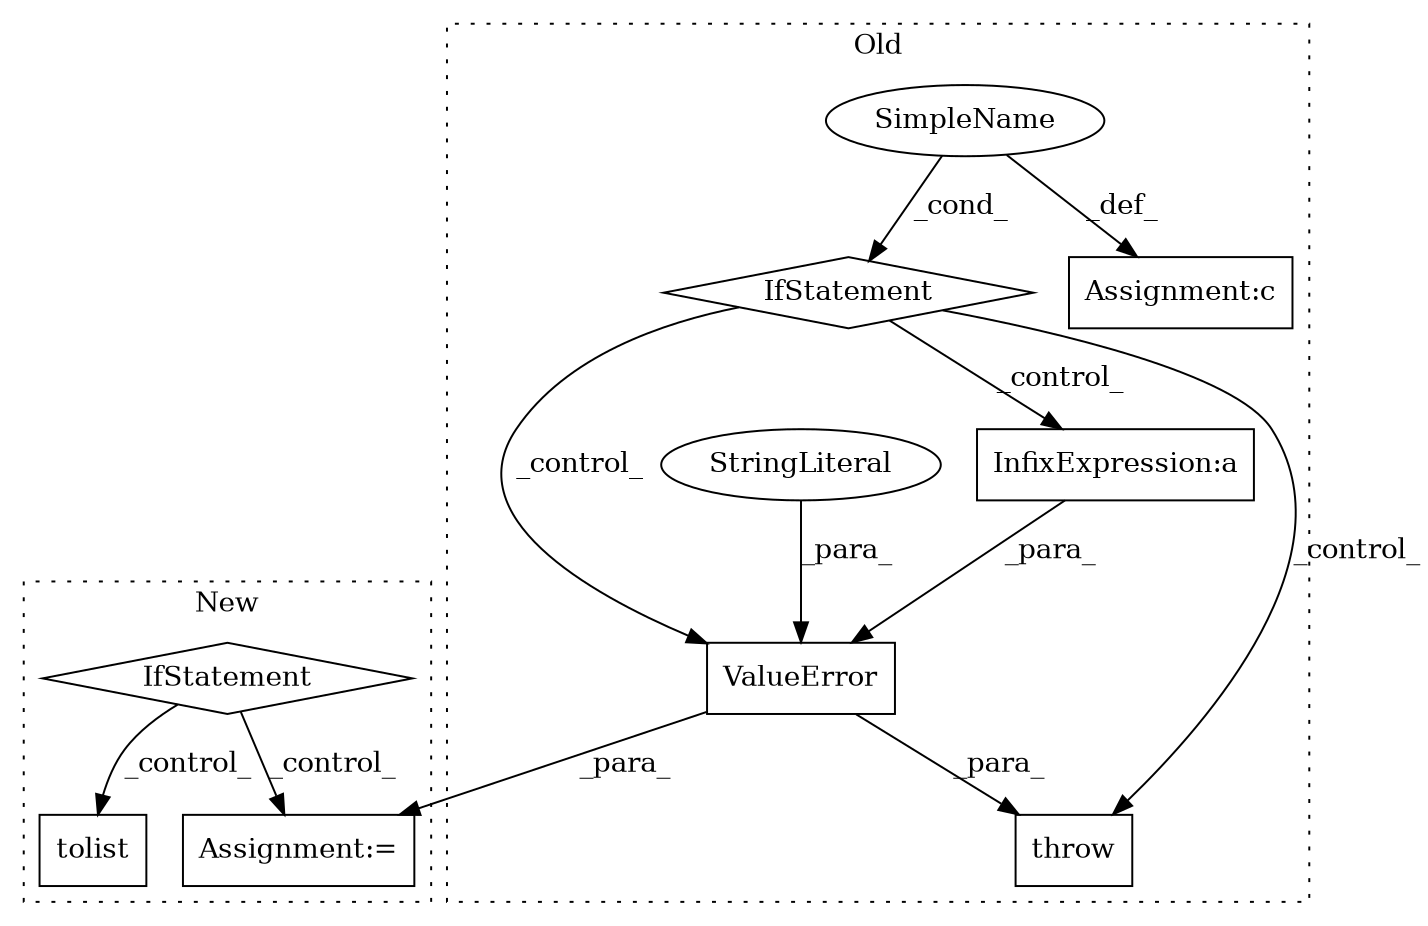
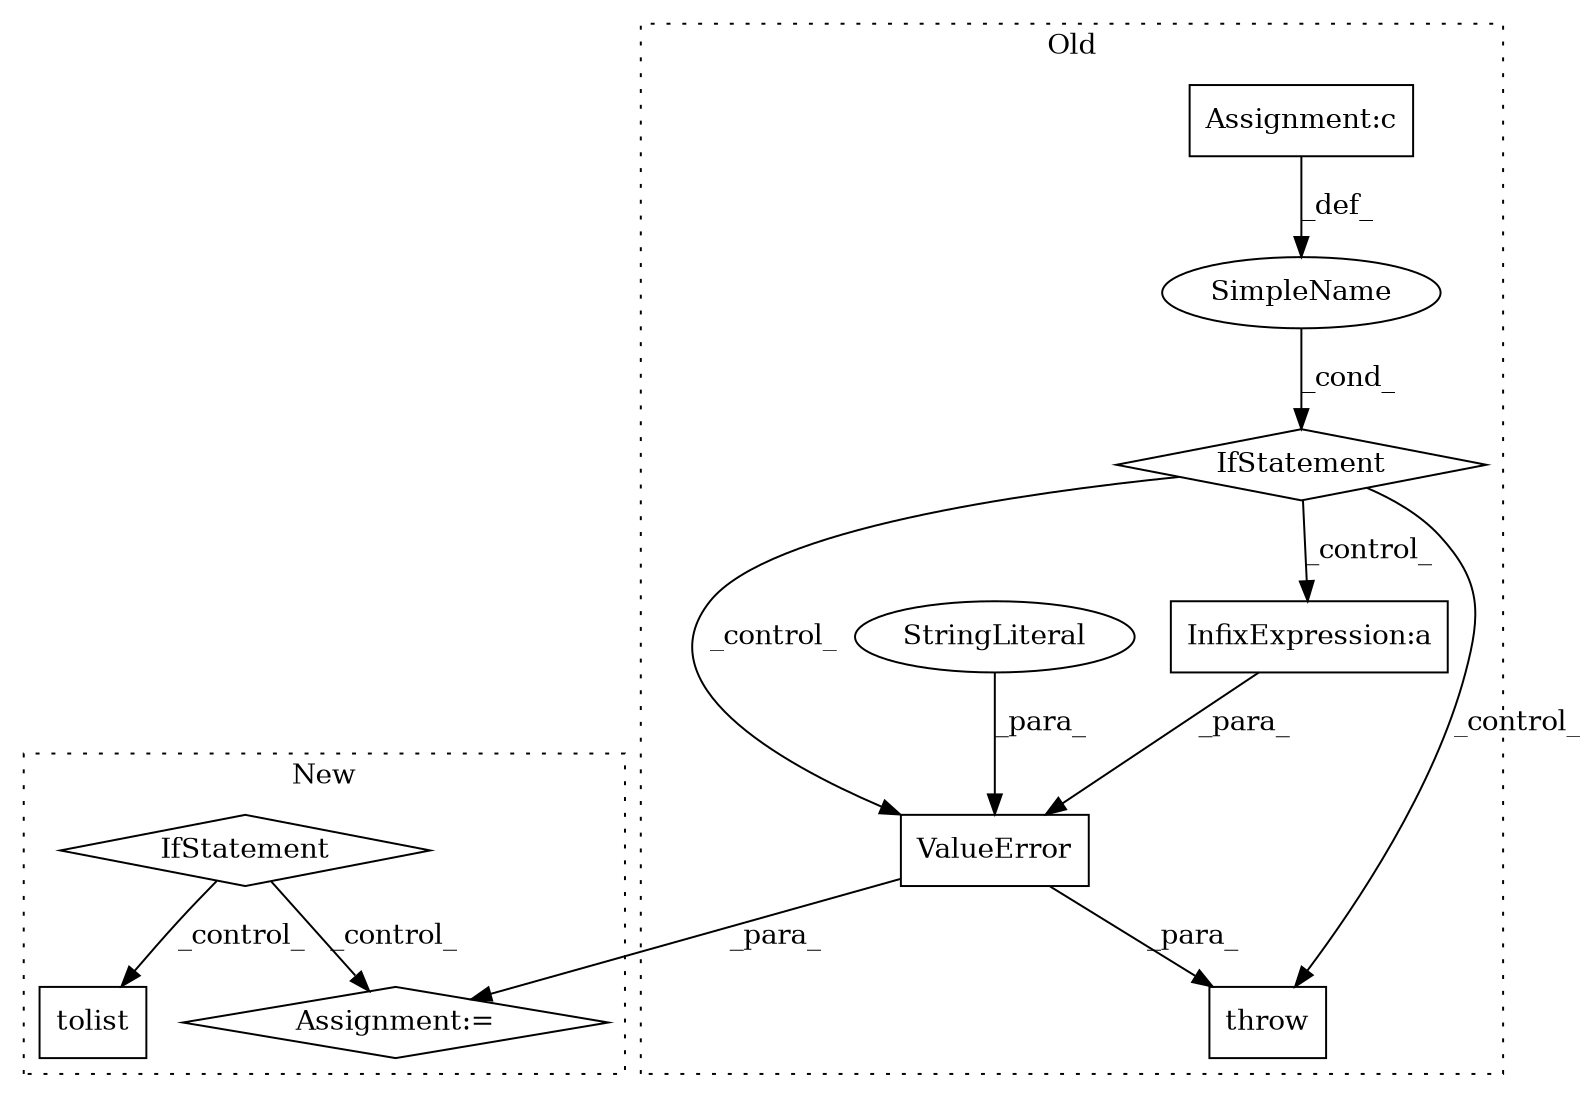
(1064, 200) -> (1301, 197)
(299, 850) -> (396, 1023)
